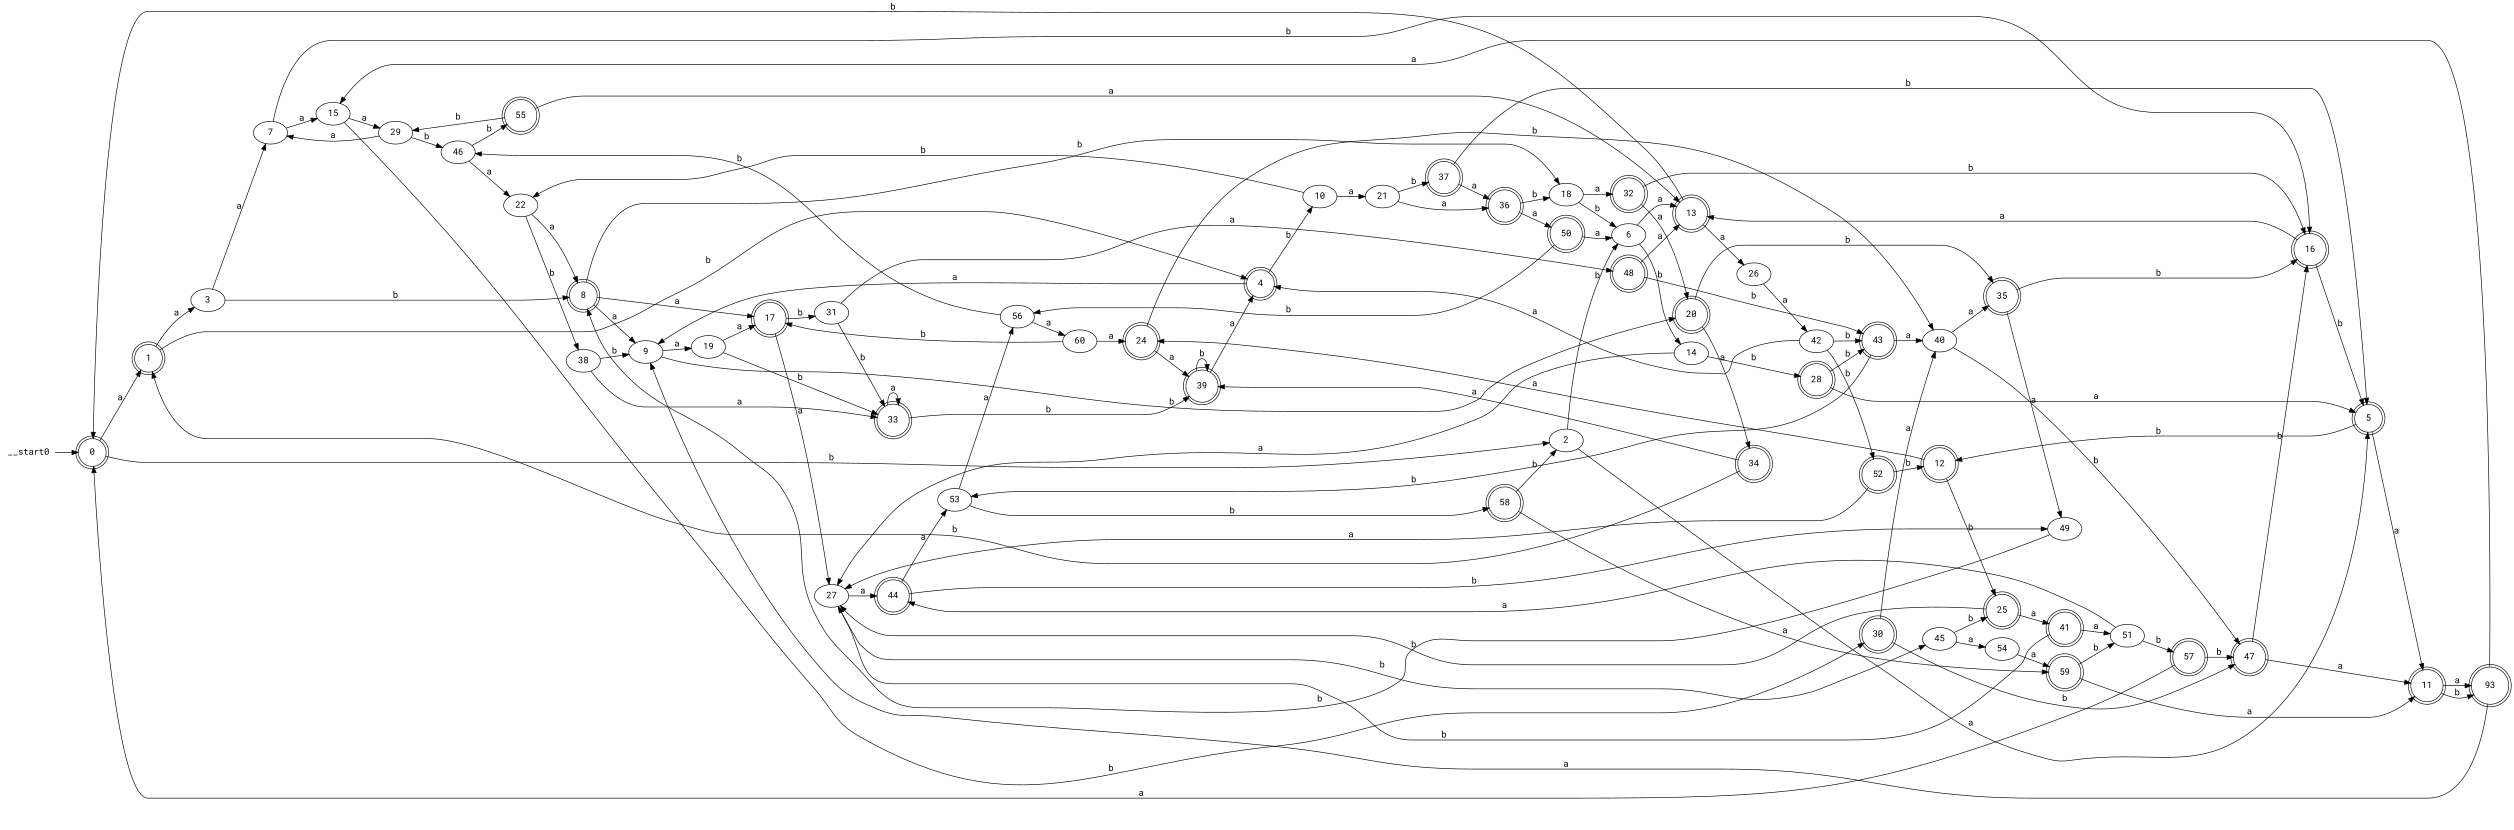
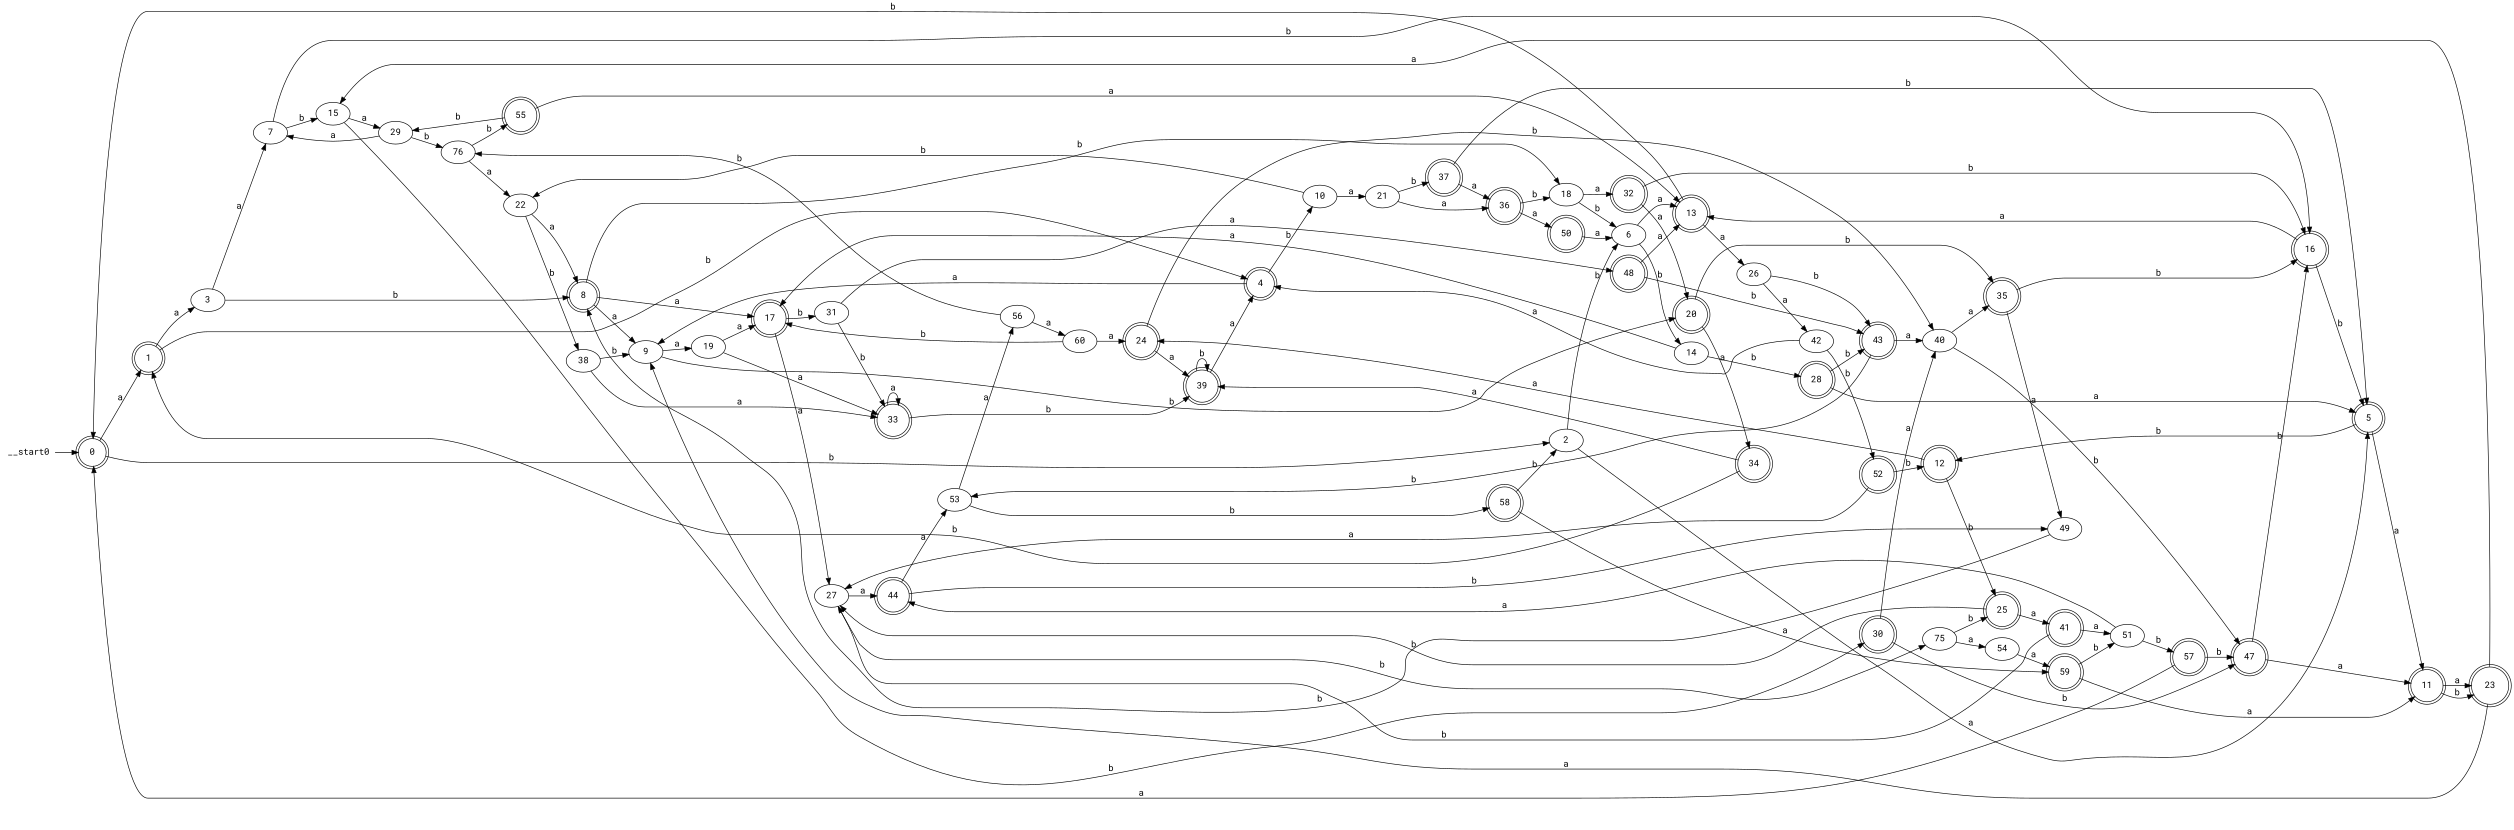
(302, 118) -> (302, 118)
(458, 152) -> (458, 152)
(1307, 315) -> none
(1844, 341) -> (1824, 289)
(800, 378) -> (800, 378)
(1246, 453) -> (1226, 241)
(1940, 639) -> (1940, 639)
(2490, 686) -> (2490, 686)
